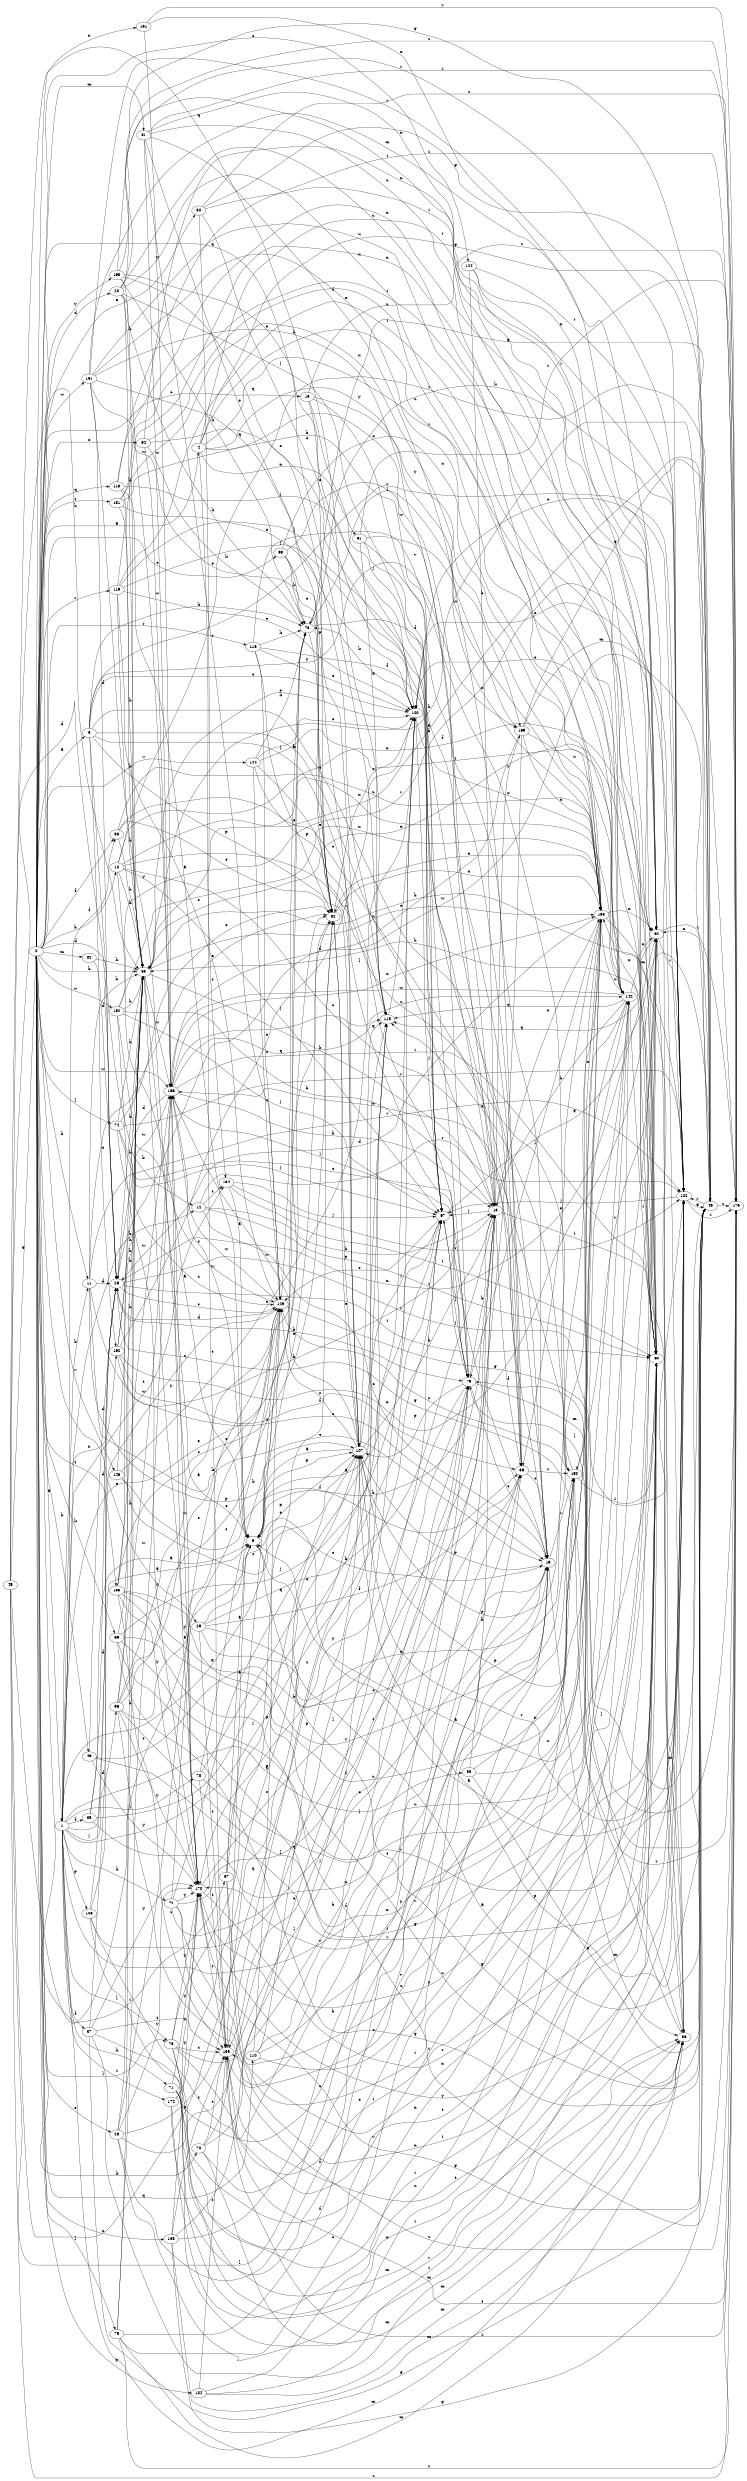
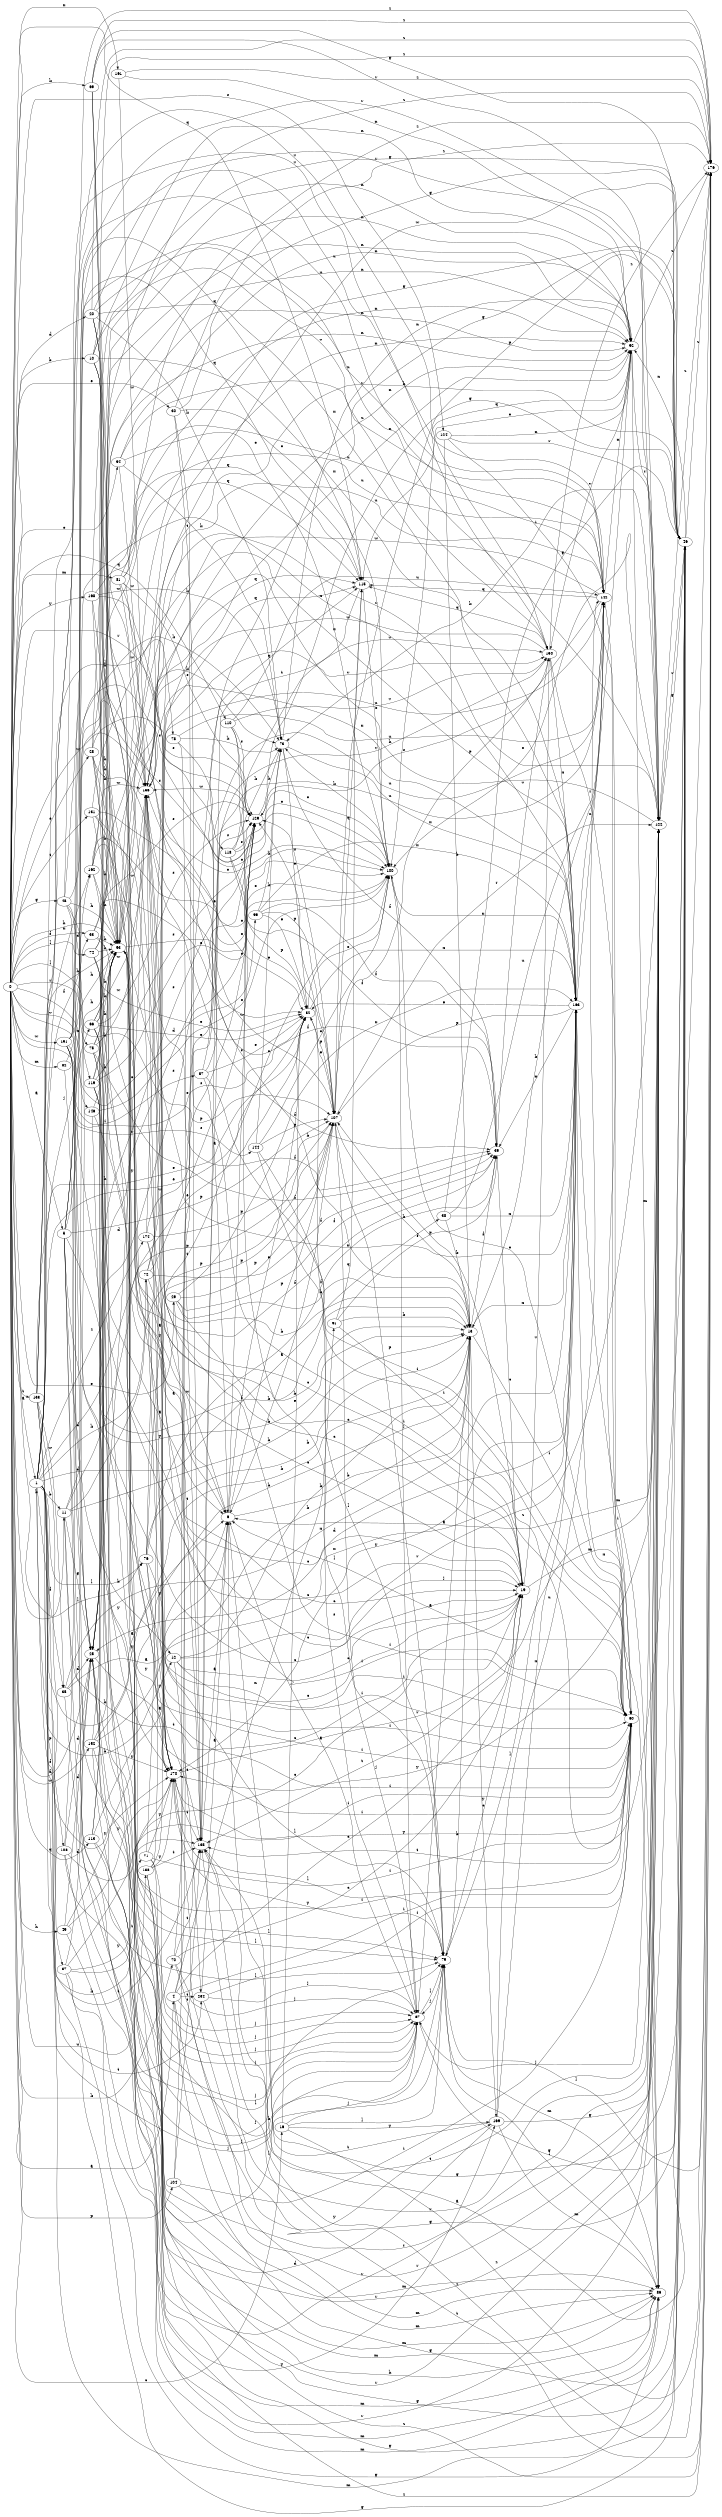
(401, 515) -> (376, 974)
(492, 707) -> none
(283, 1020) -> none
(262, 1032) -> (222, 1050)
(226, 1183) -> (201, 1997)
(23, 1269) -> (24, 909)
(103, 1282) -> (78, 1573)
(140, 1342) -> (58, 1543)
